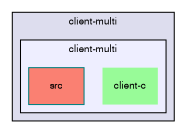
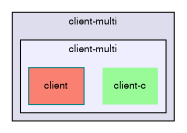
(56, 86) -> (56, 86)
